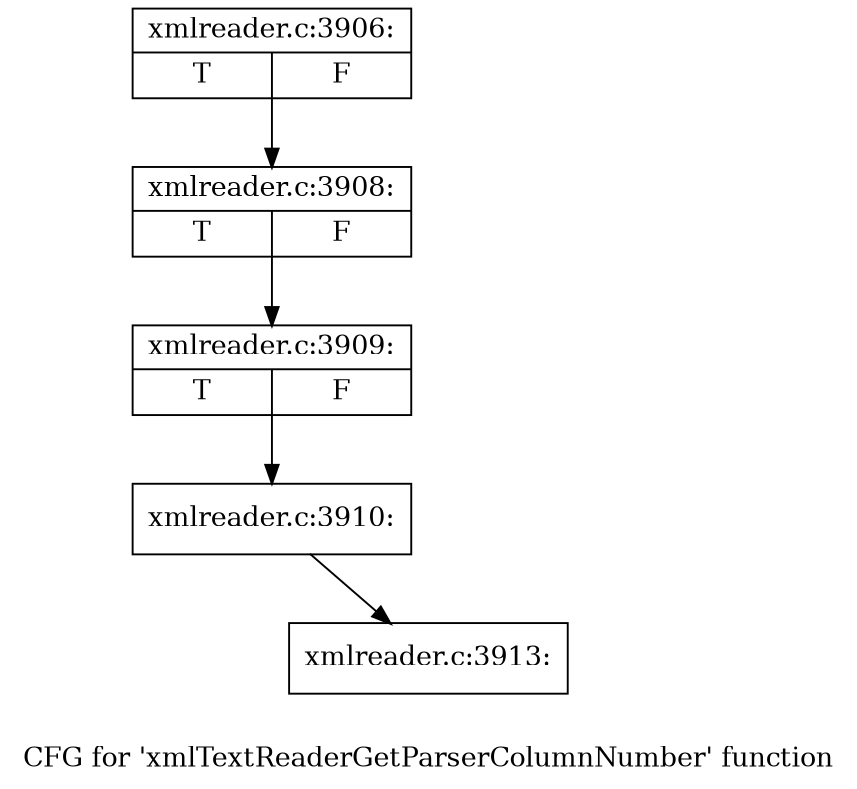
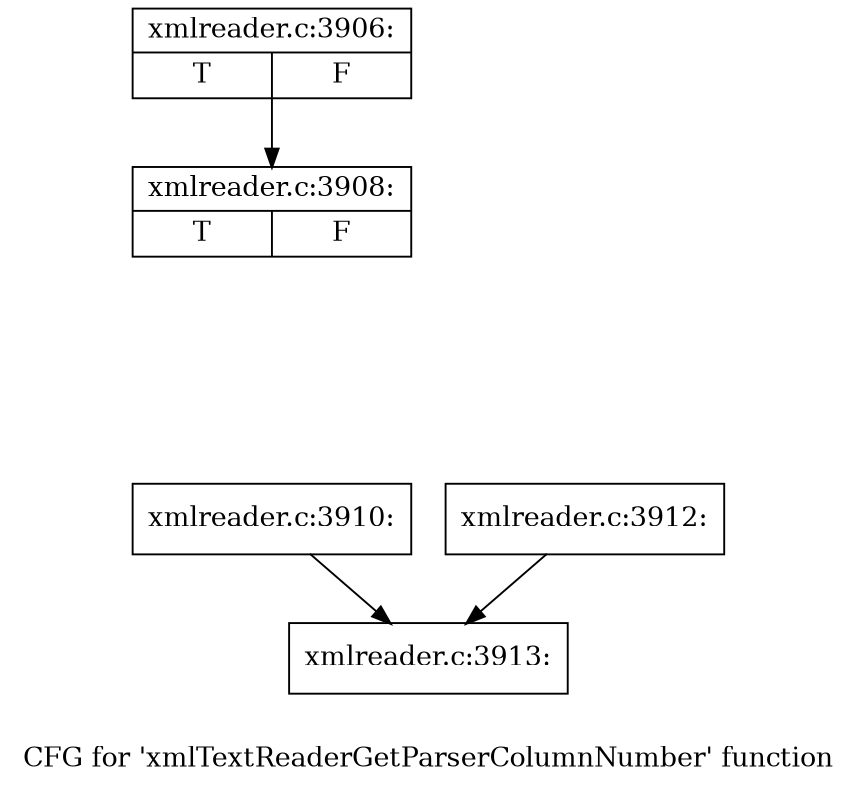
(272, 370) -> none
none -> (585, 519)
